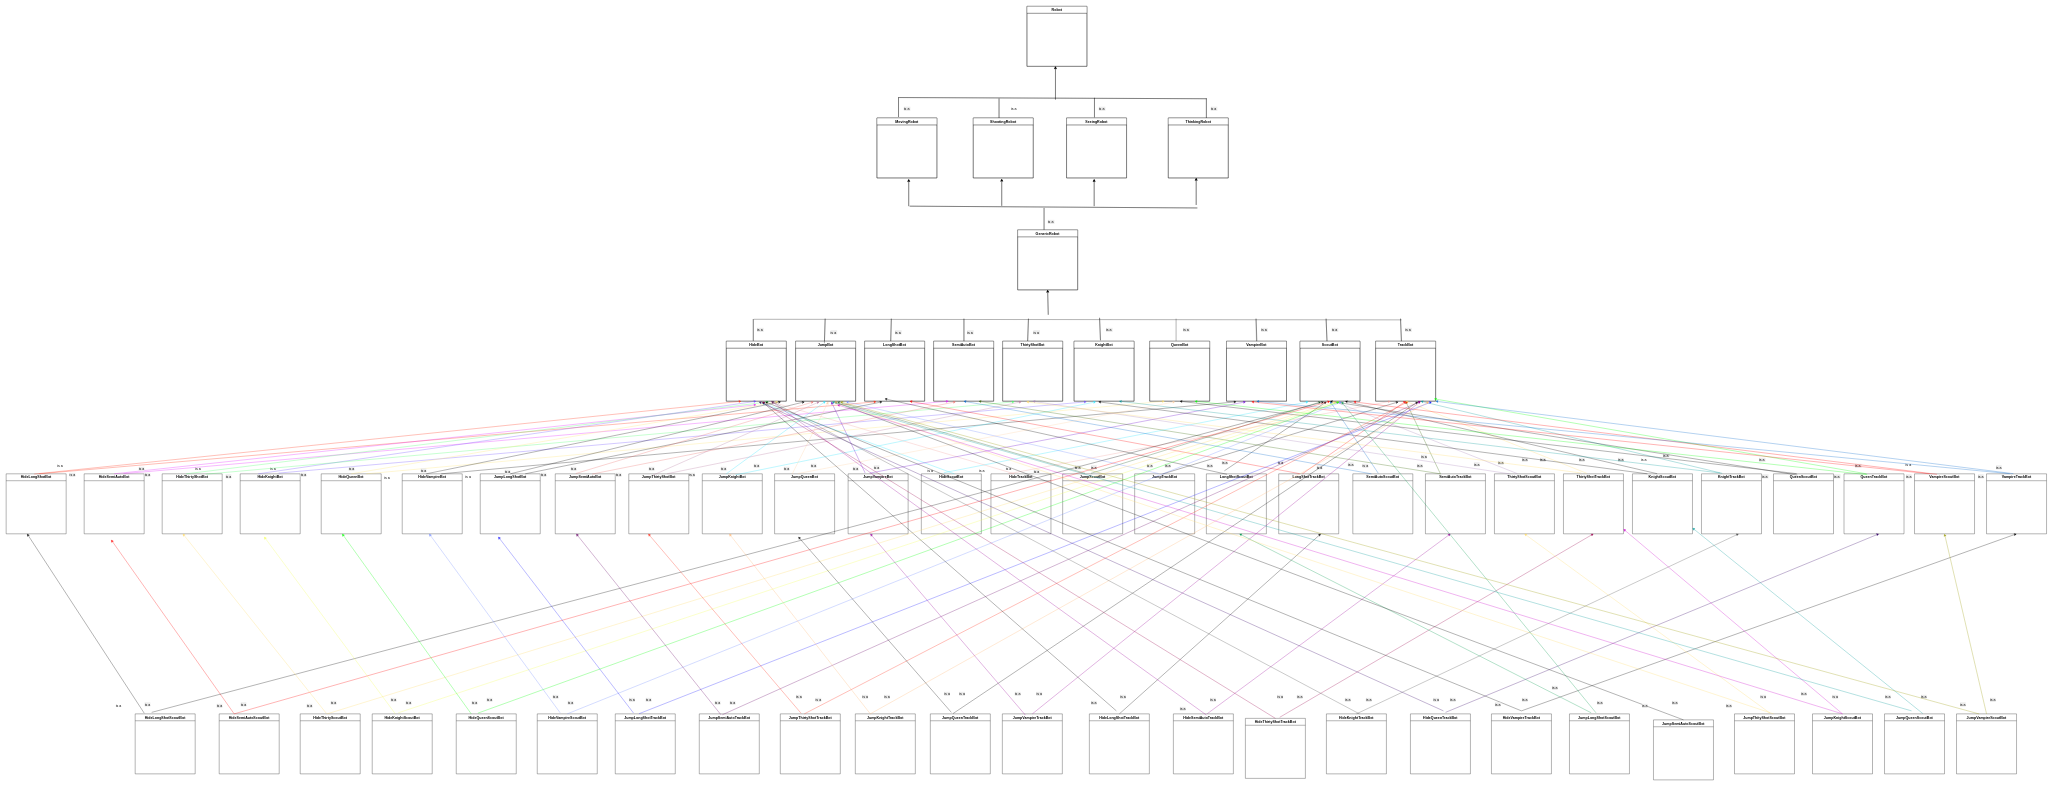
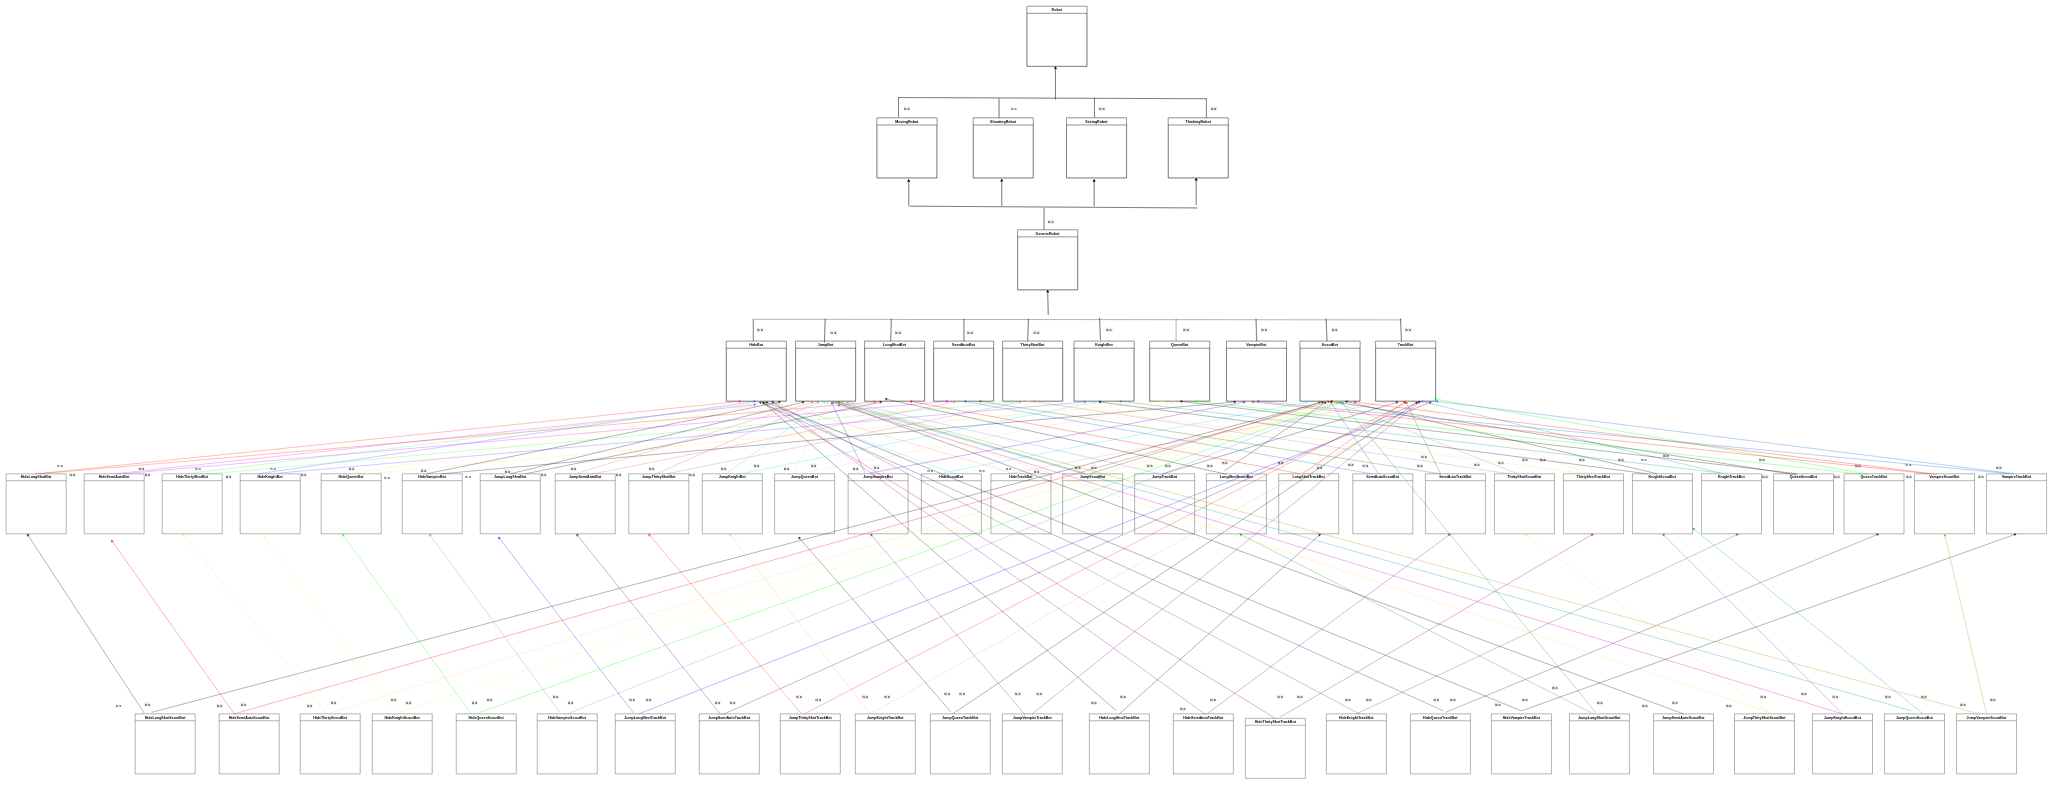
(1626, 531) -> (1664, 536)
(1683, 750) -> (1683, 744)
